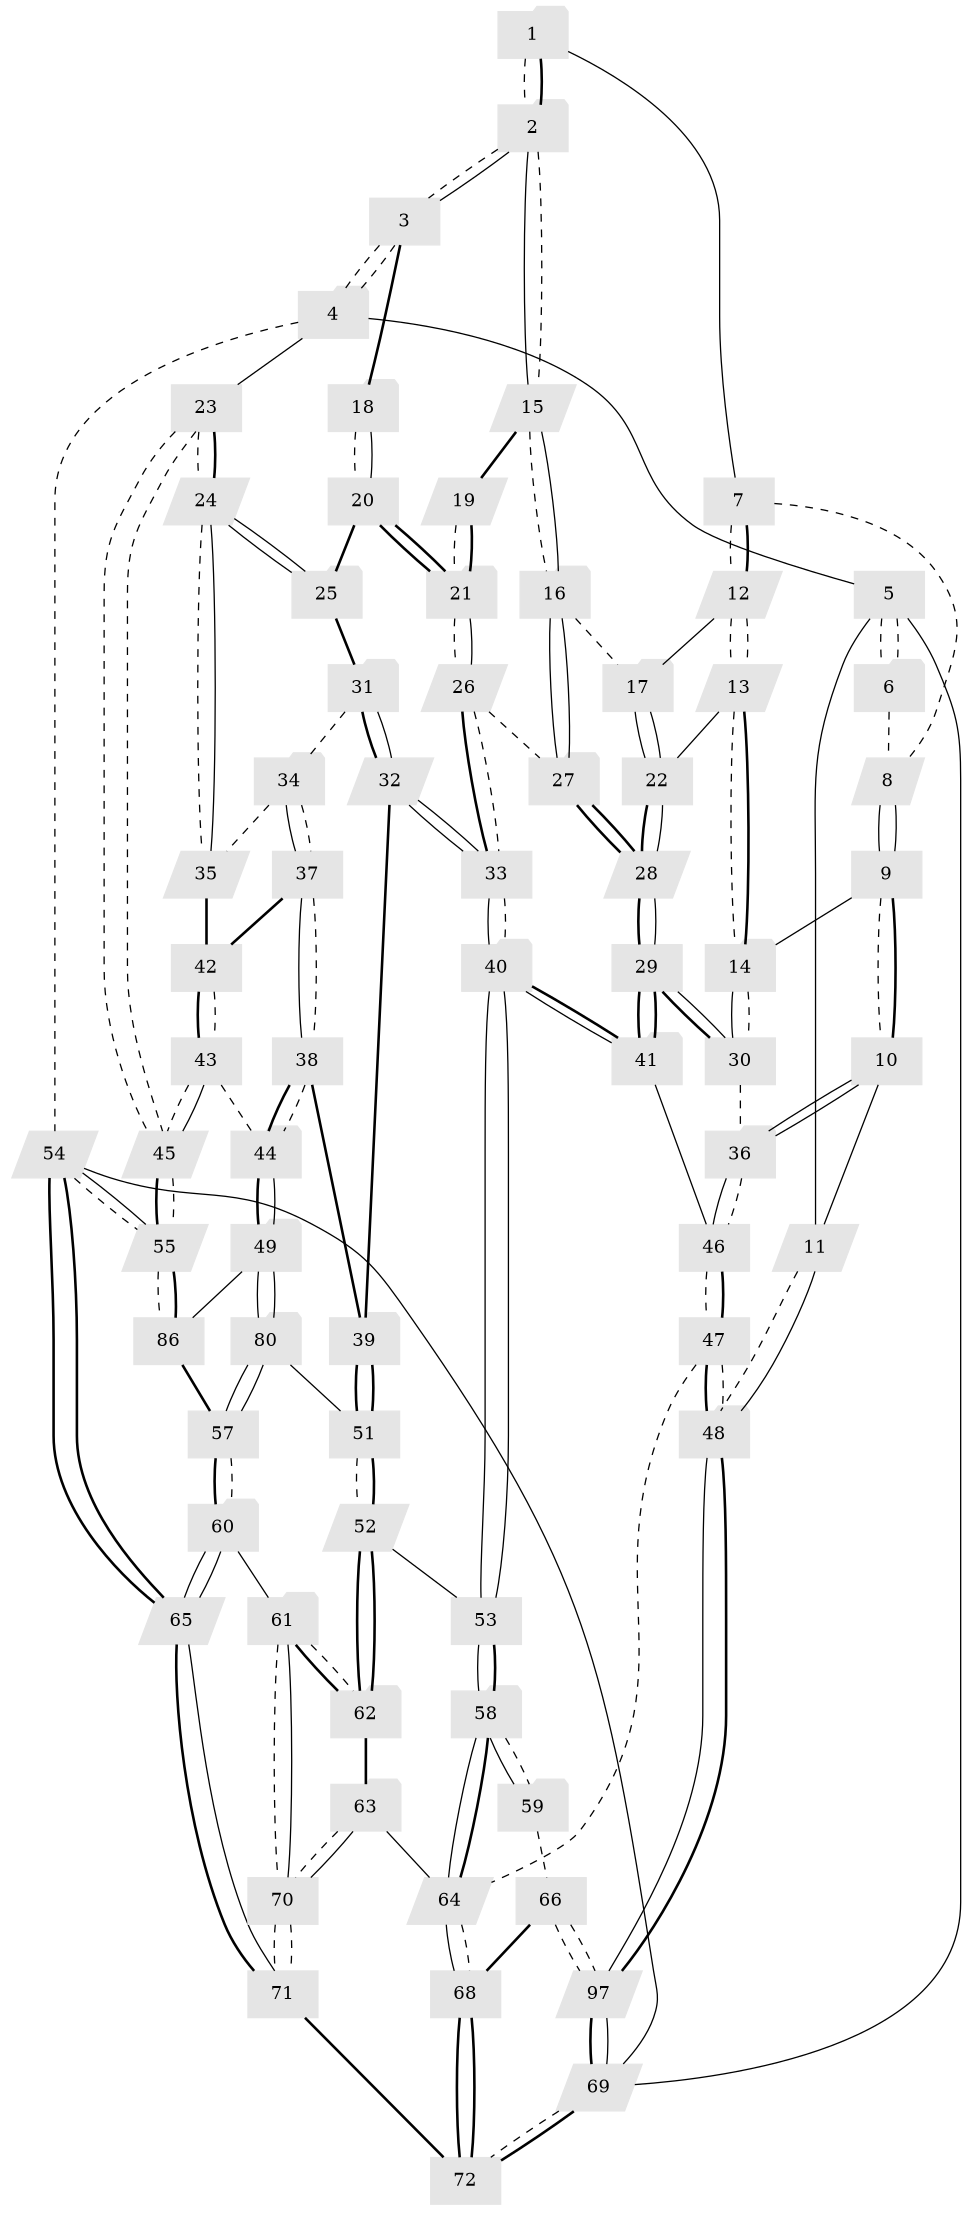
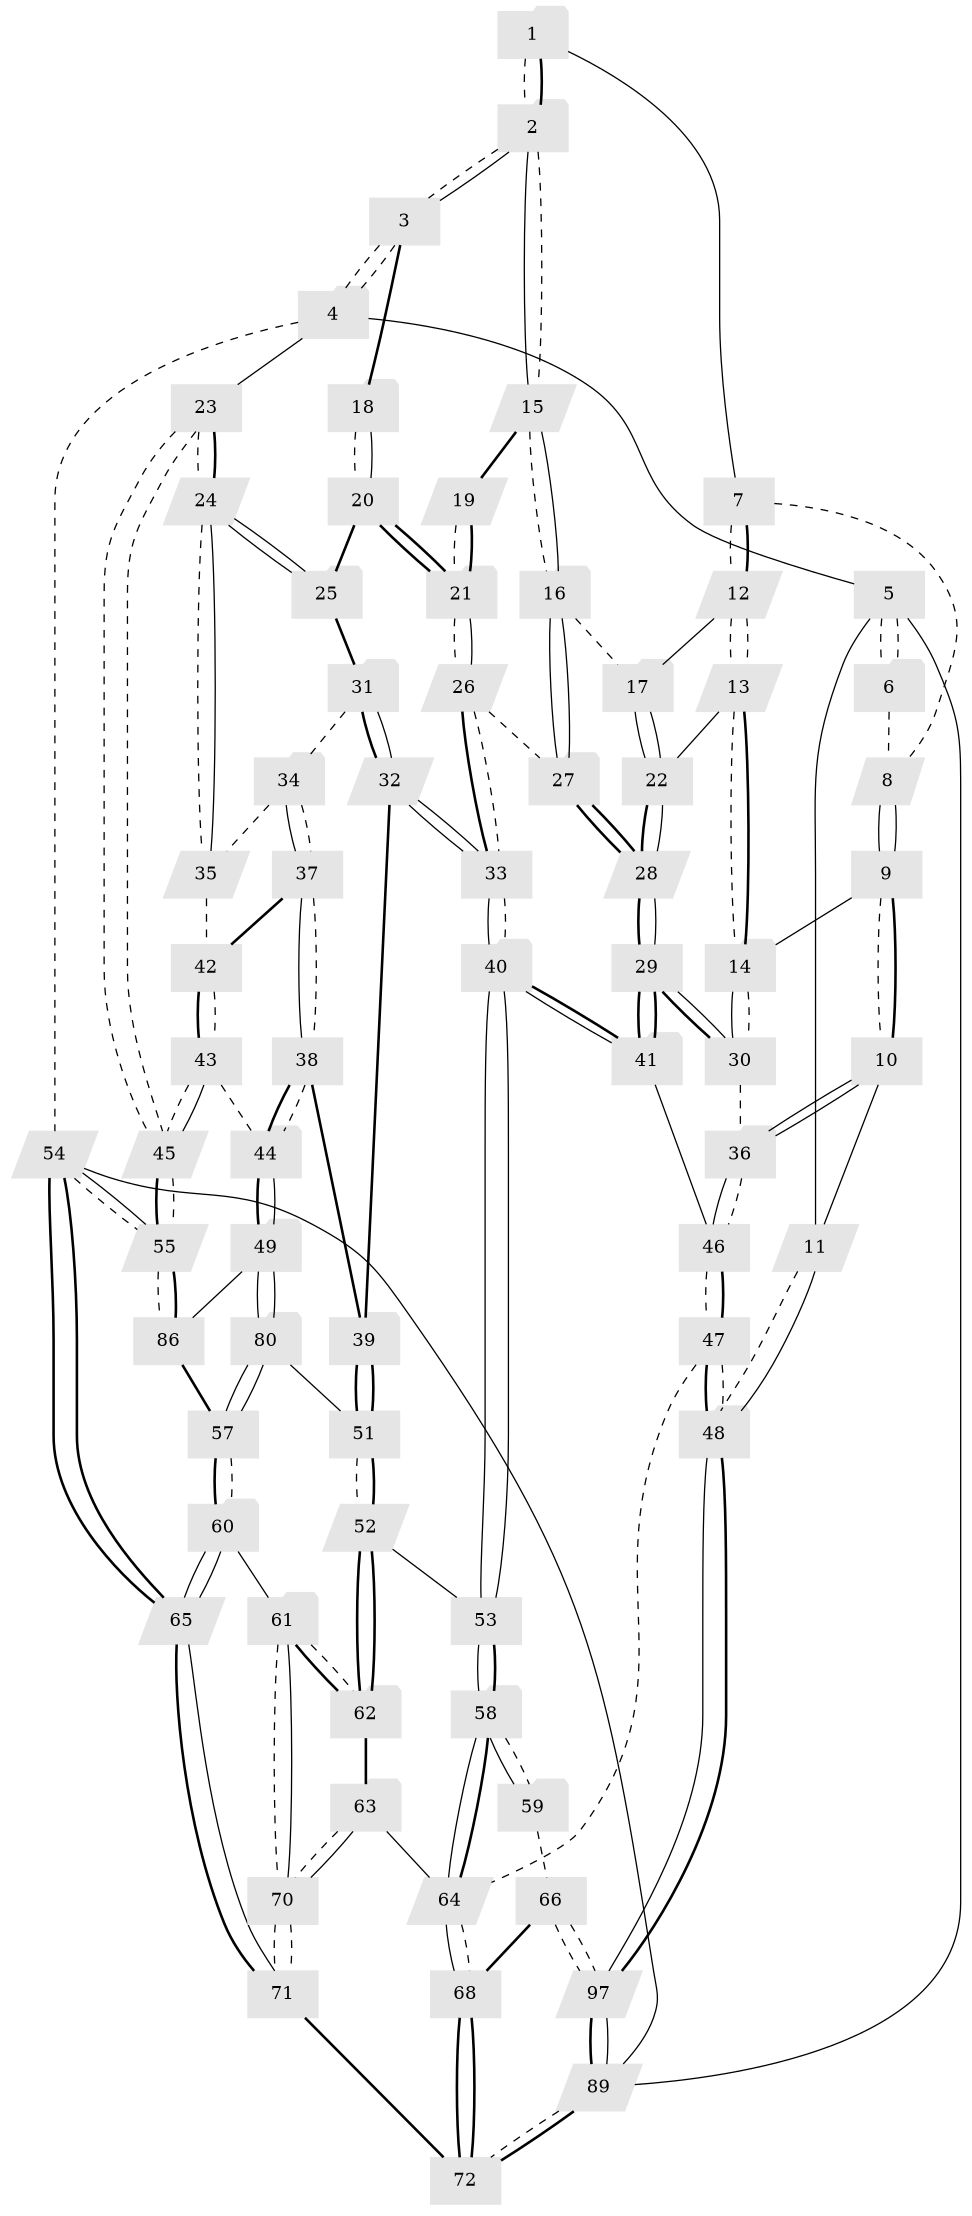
(206, 921) -> (206, 921)
(599, 2088) -> (599, 2088)
